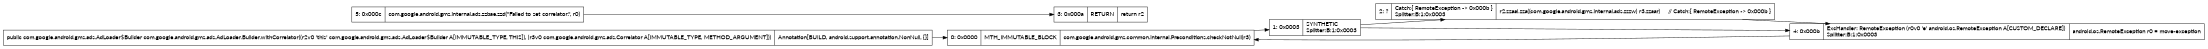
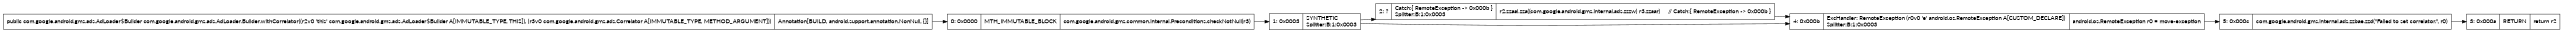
(1524, 39) -> (2210, 22)
